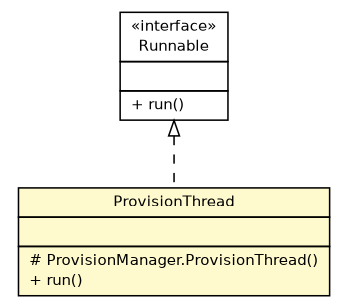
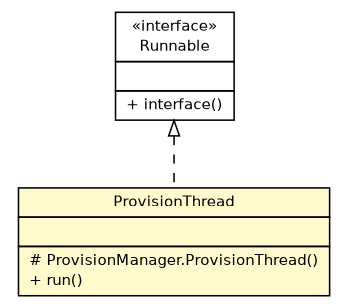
(158, 105) -> (175, 105)
